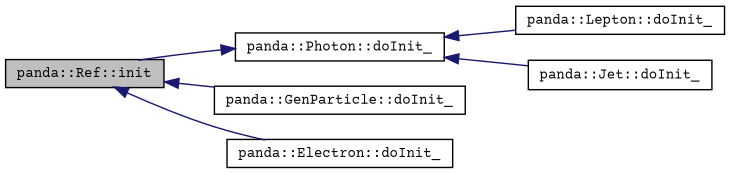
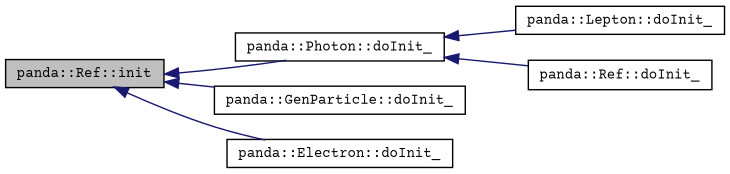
(180, 55) -> (233, 67)
(620, 75) -> (620, 75)
